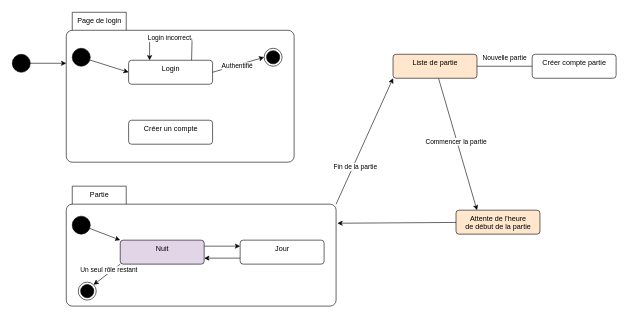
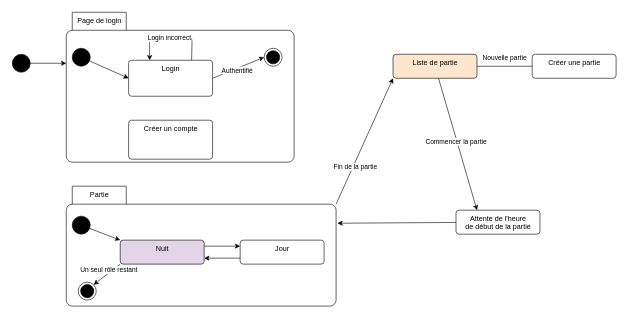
(575, 63) -> (575, 63)
(171, 72) -> (171, 78)
(171, 132) -> (171, 140)
(498, 222) -> (498, 222)
